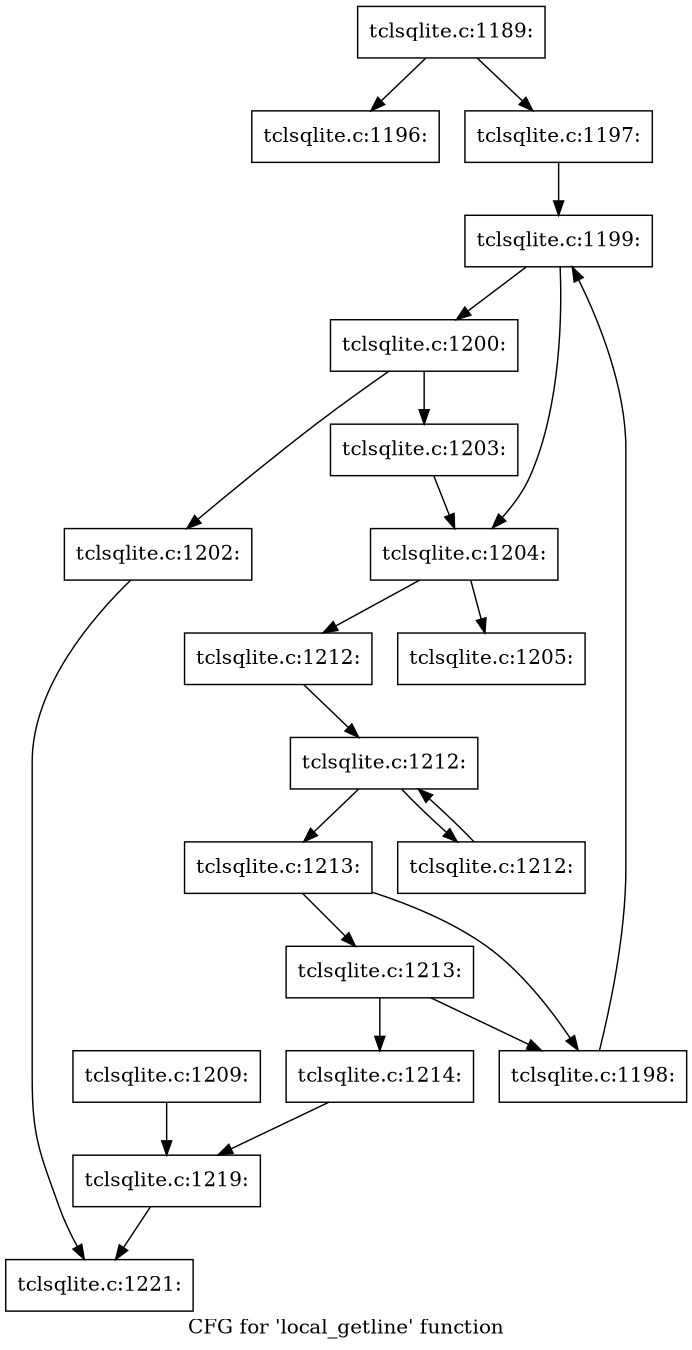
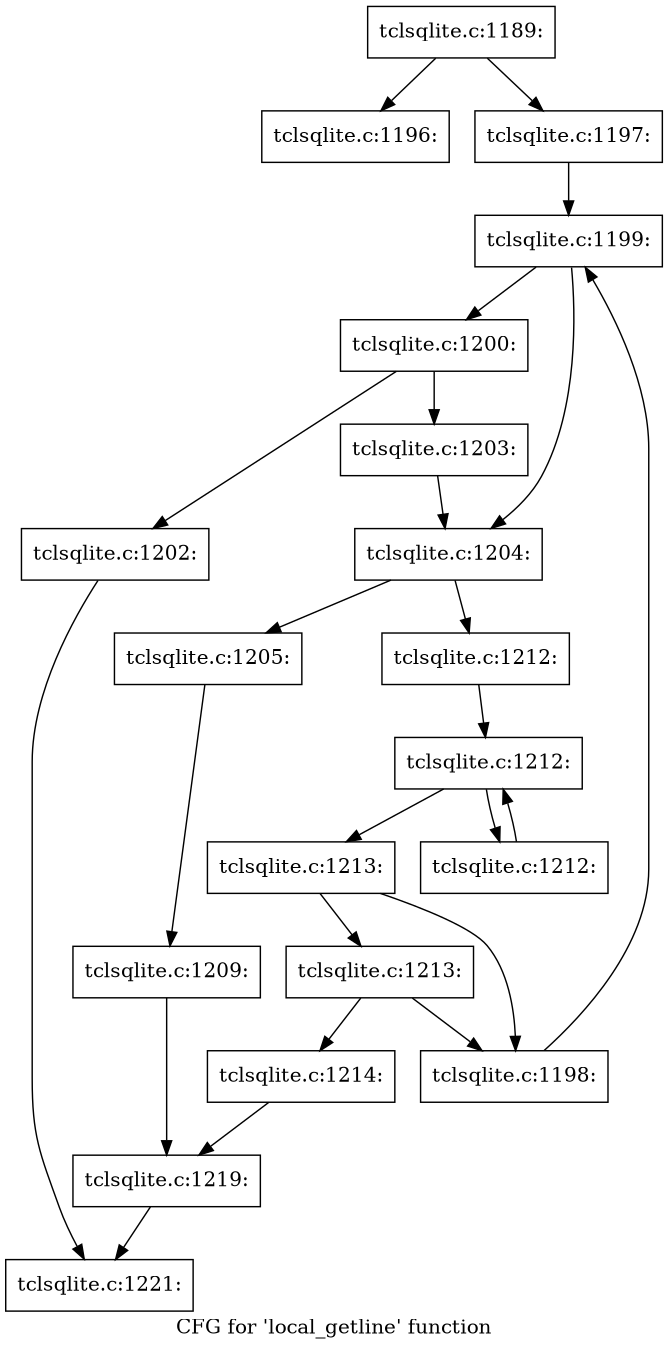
none -> (188, 808)
